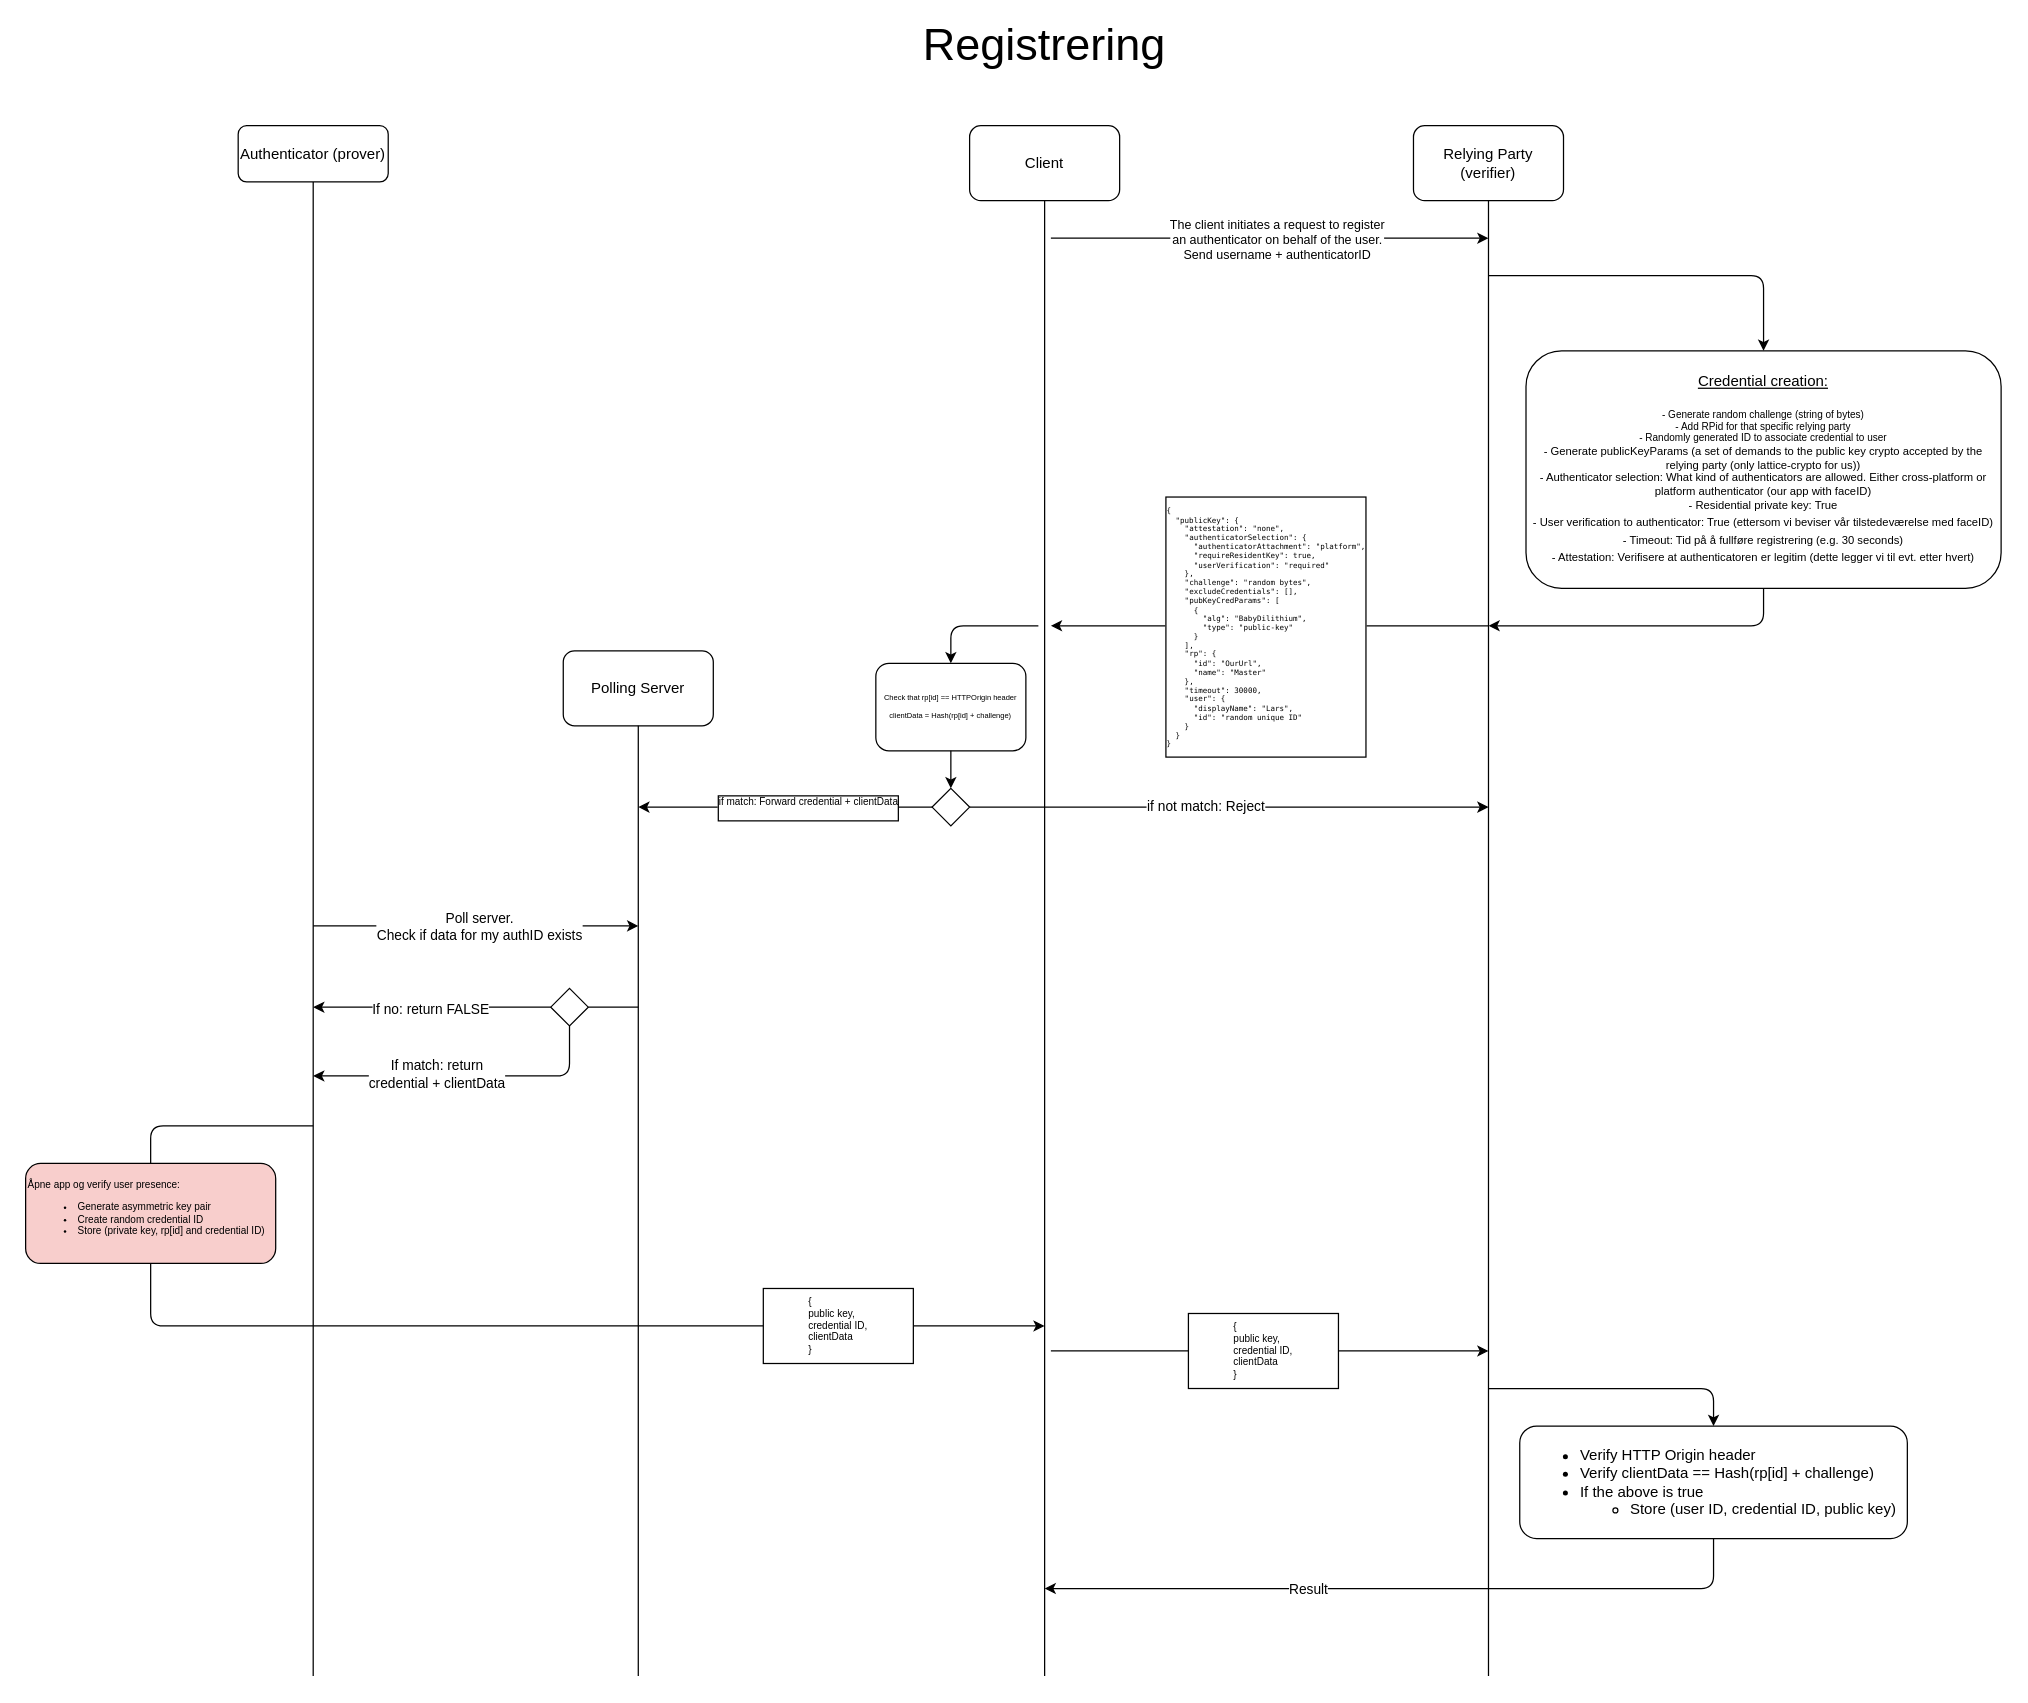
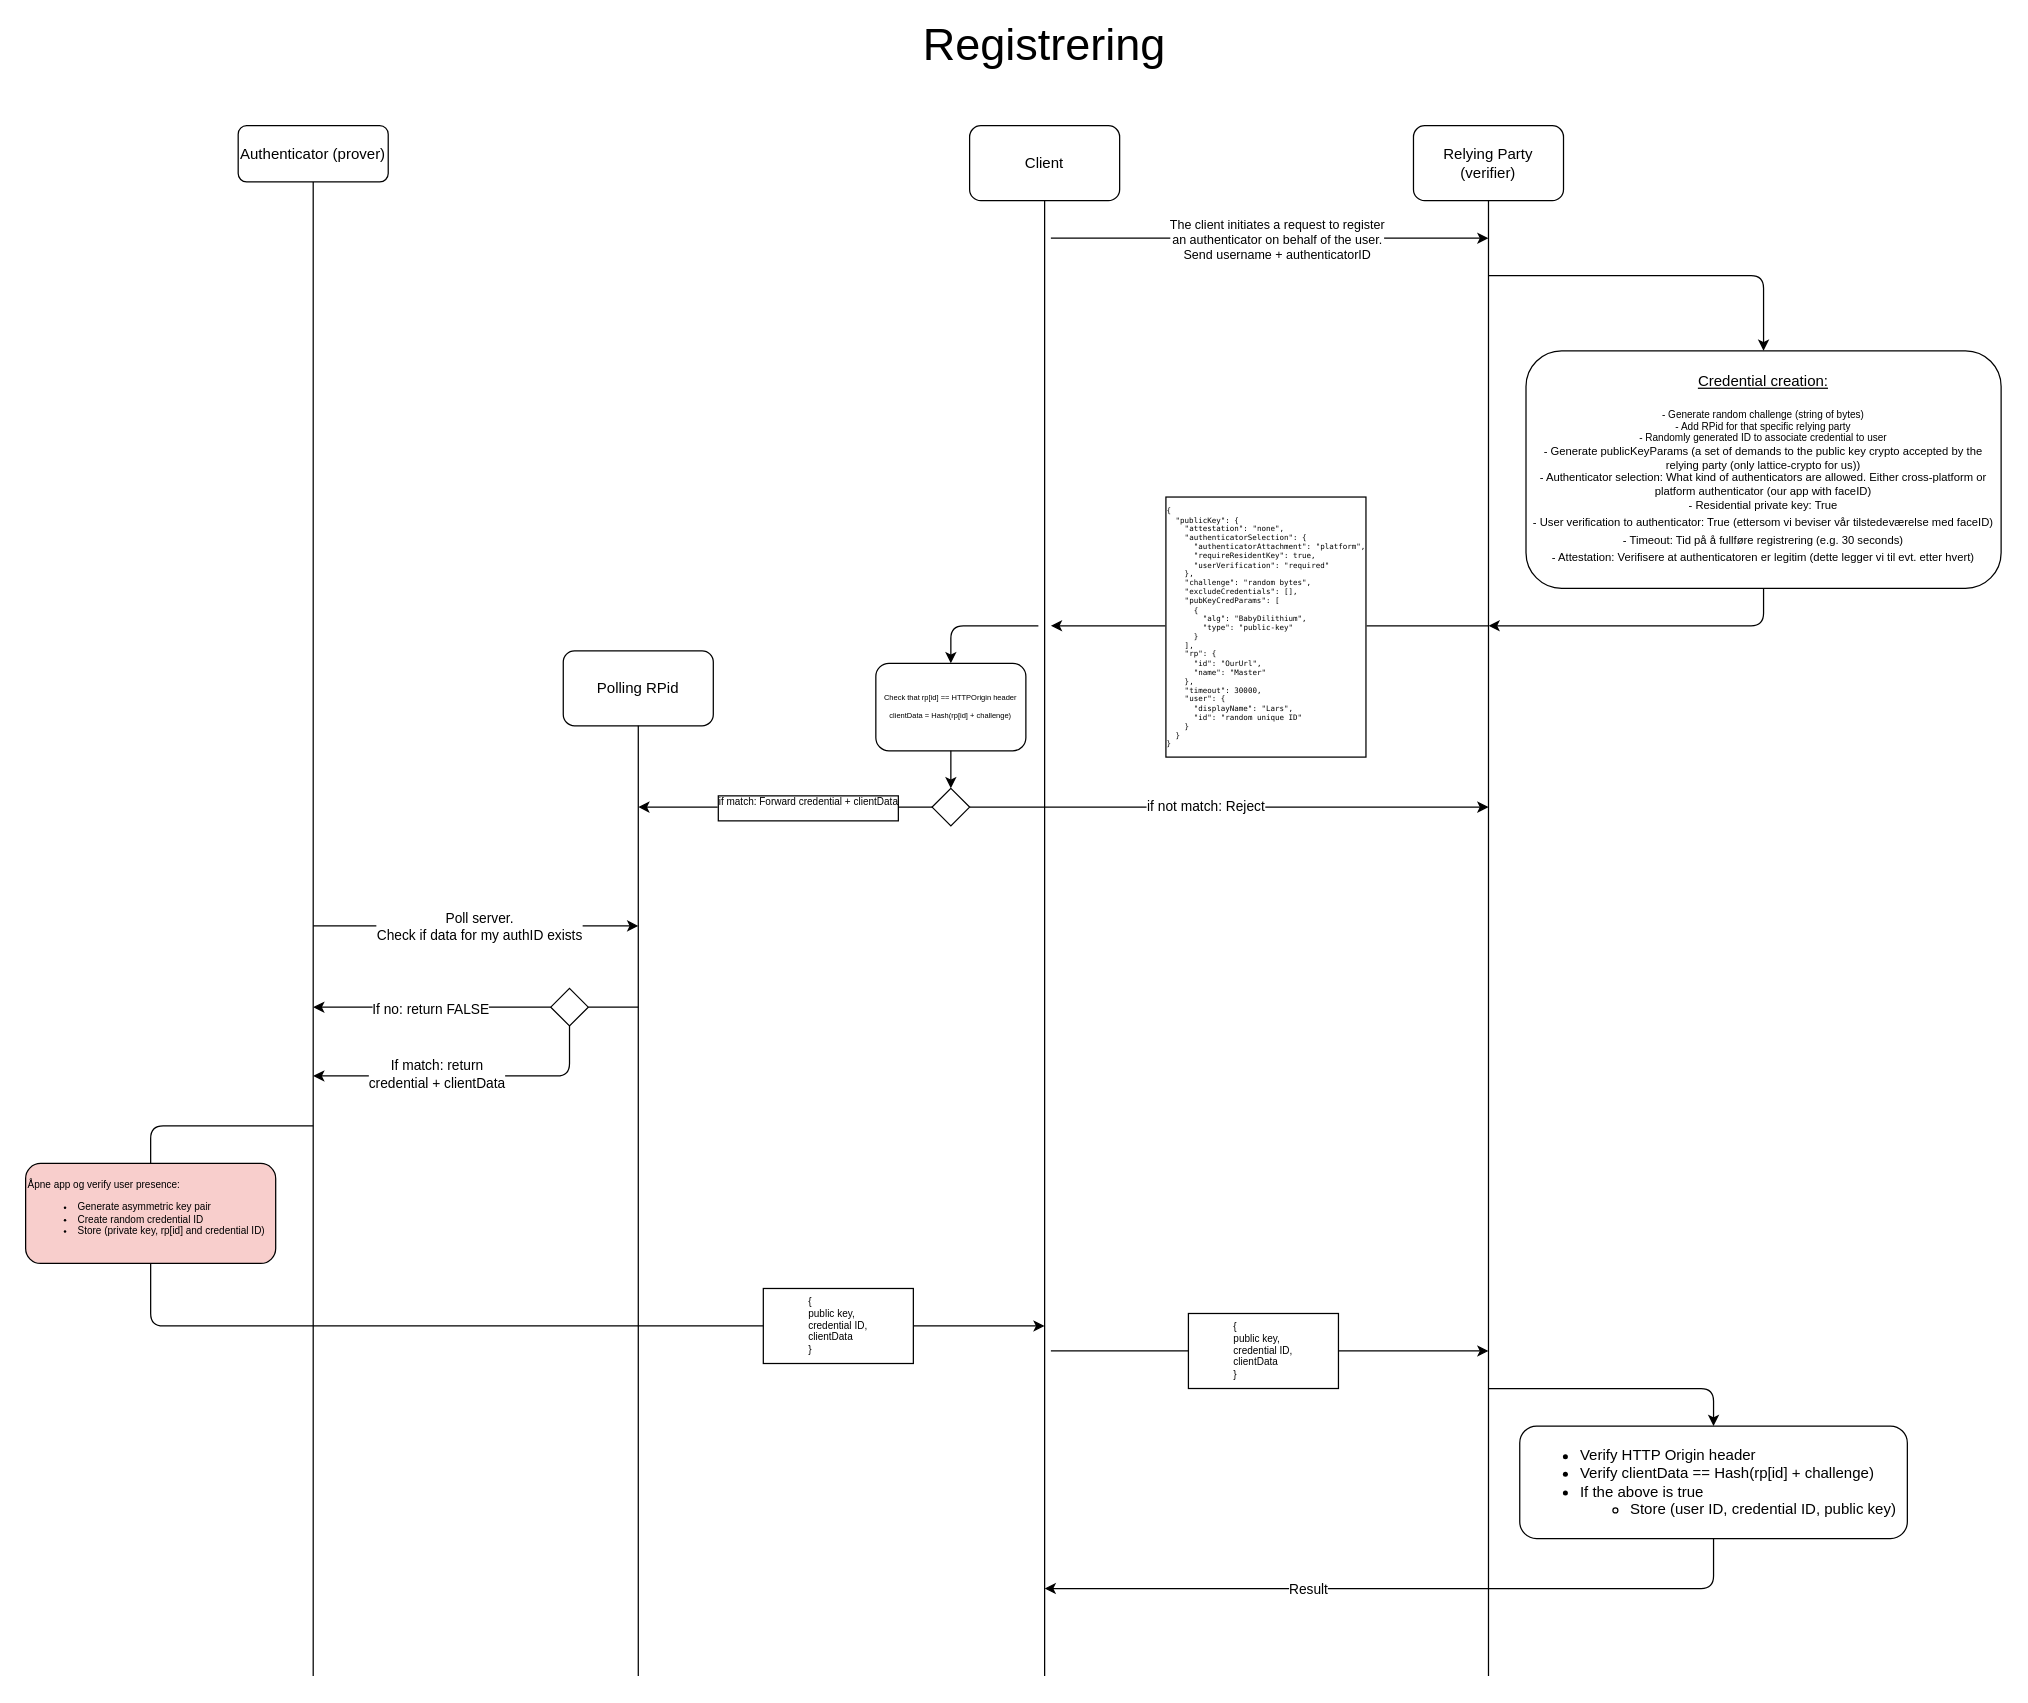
(638, 688) -> (638, 688)
